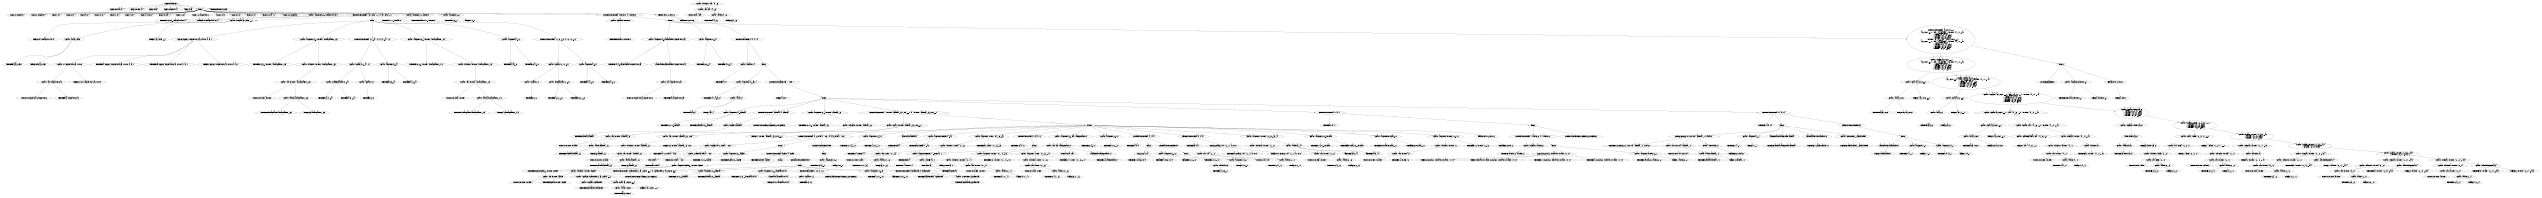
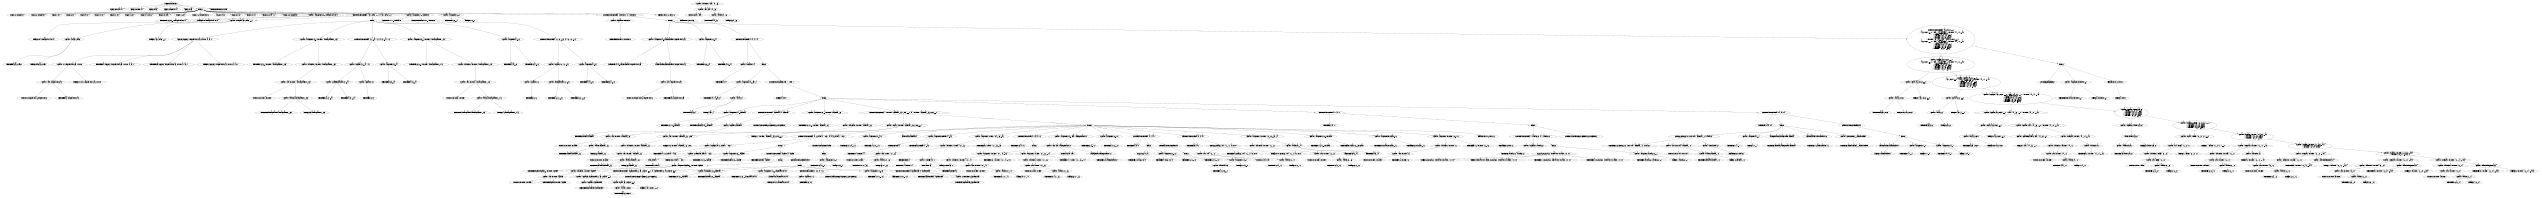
(927, 154) -> none
